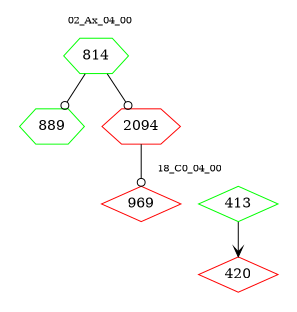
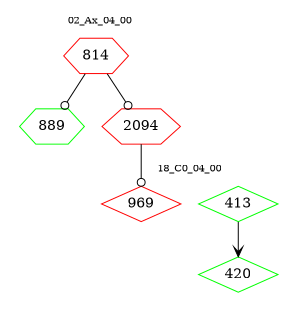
(96, 56) -> (96, 56)
(238, 275) -> (238, 275)
